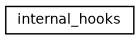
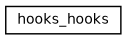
(70, 20) -> (63, 20)
